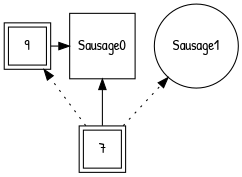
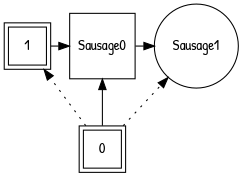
(27, 46) -> (27, 46)
none -> (140, 46)
(102, 149) -> (102, 149)
